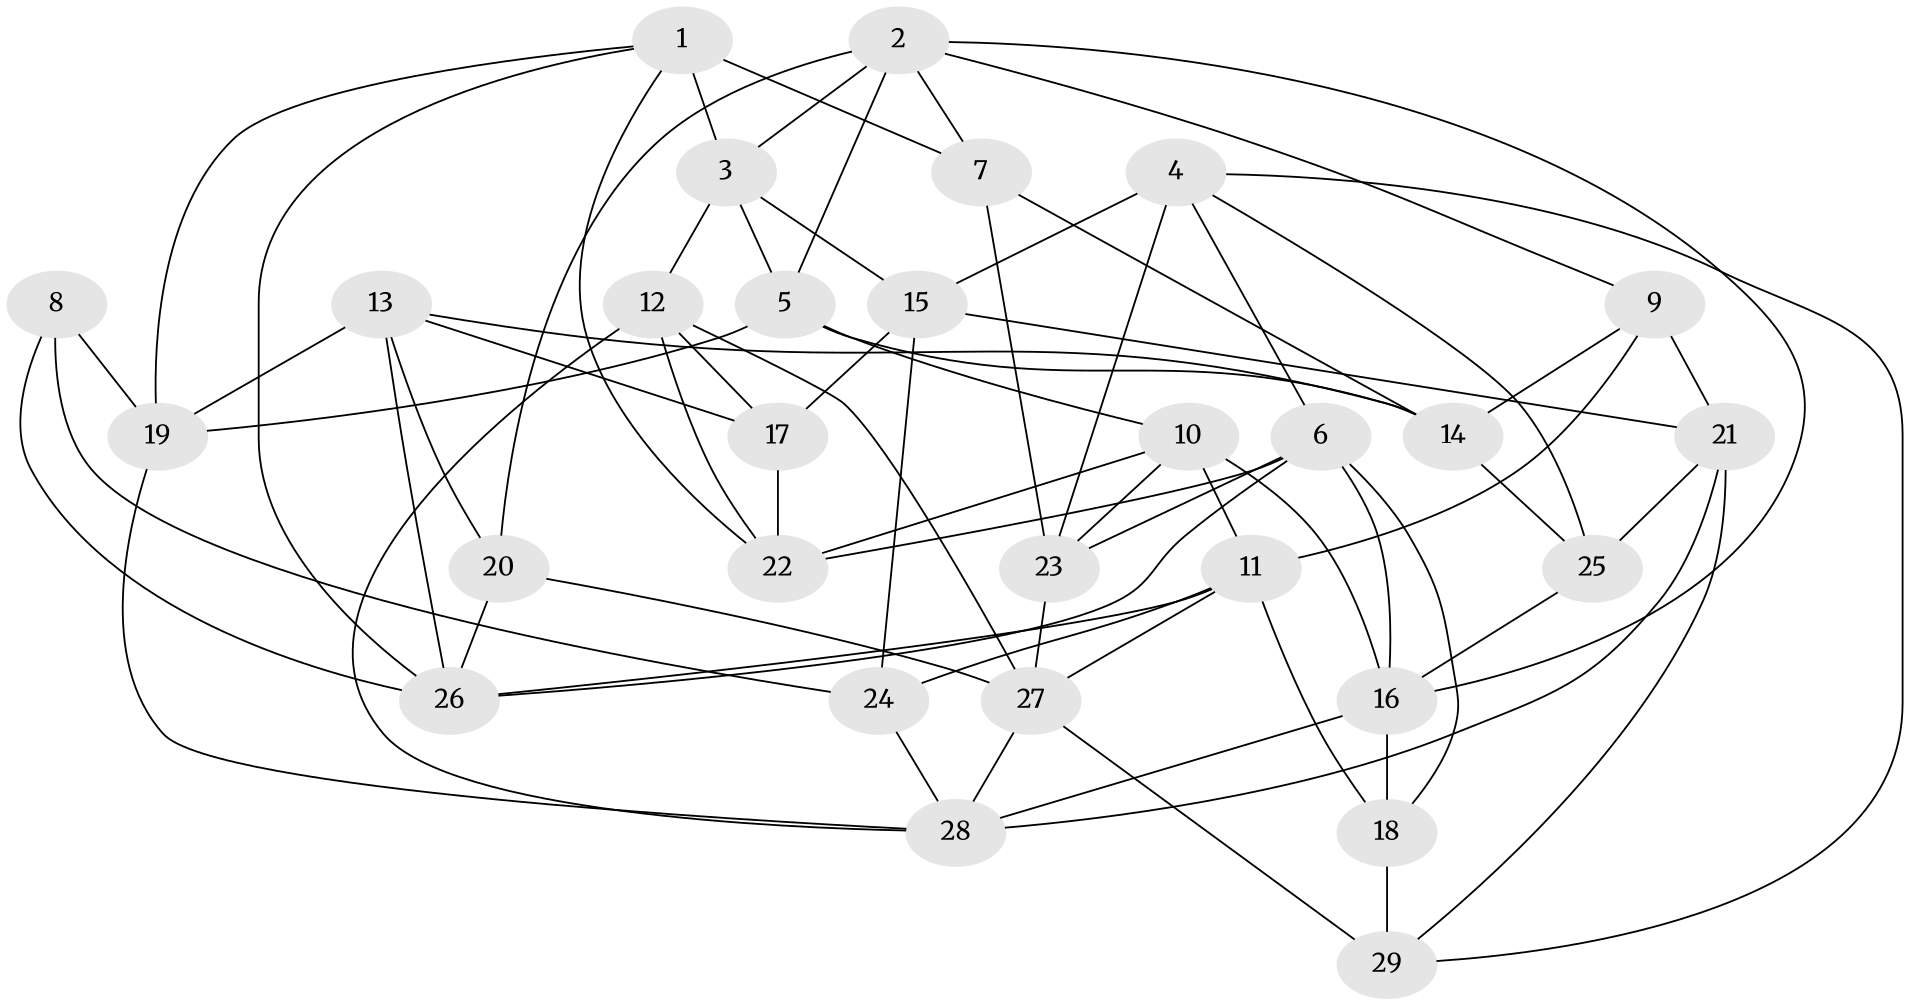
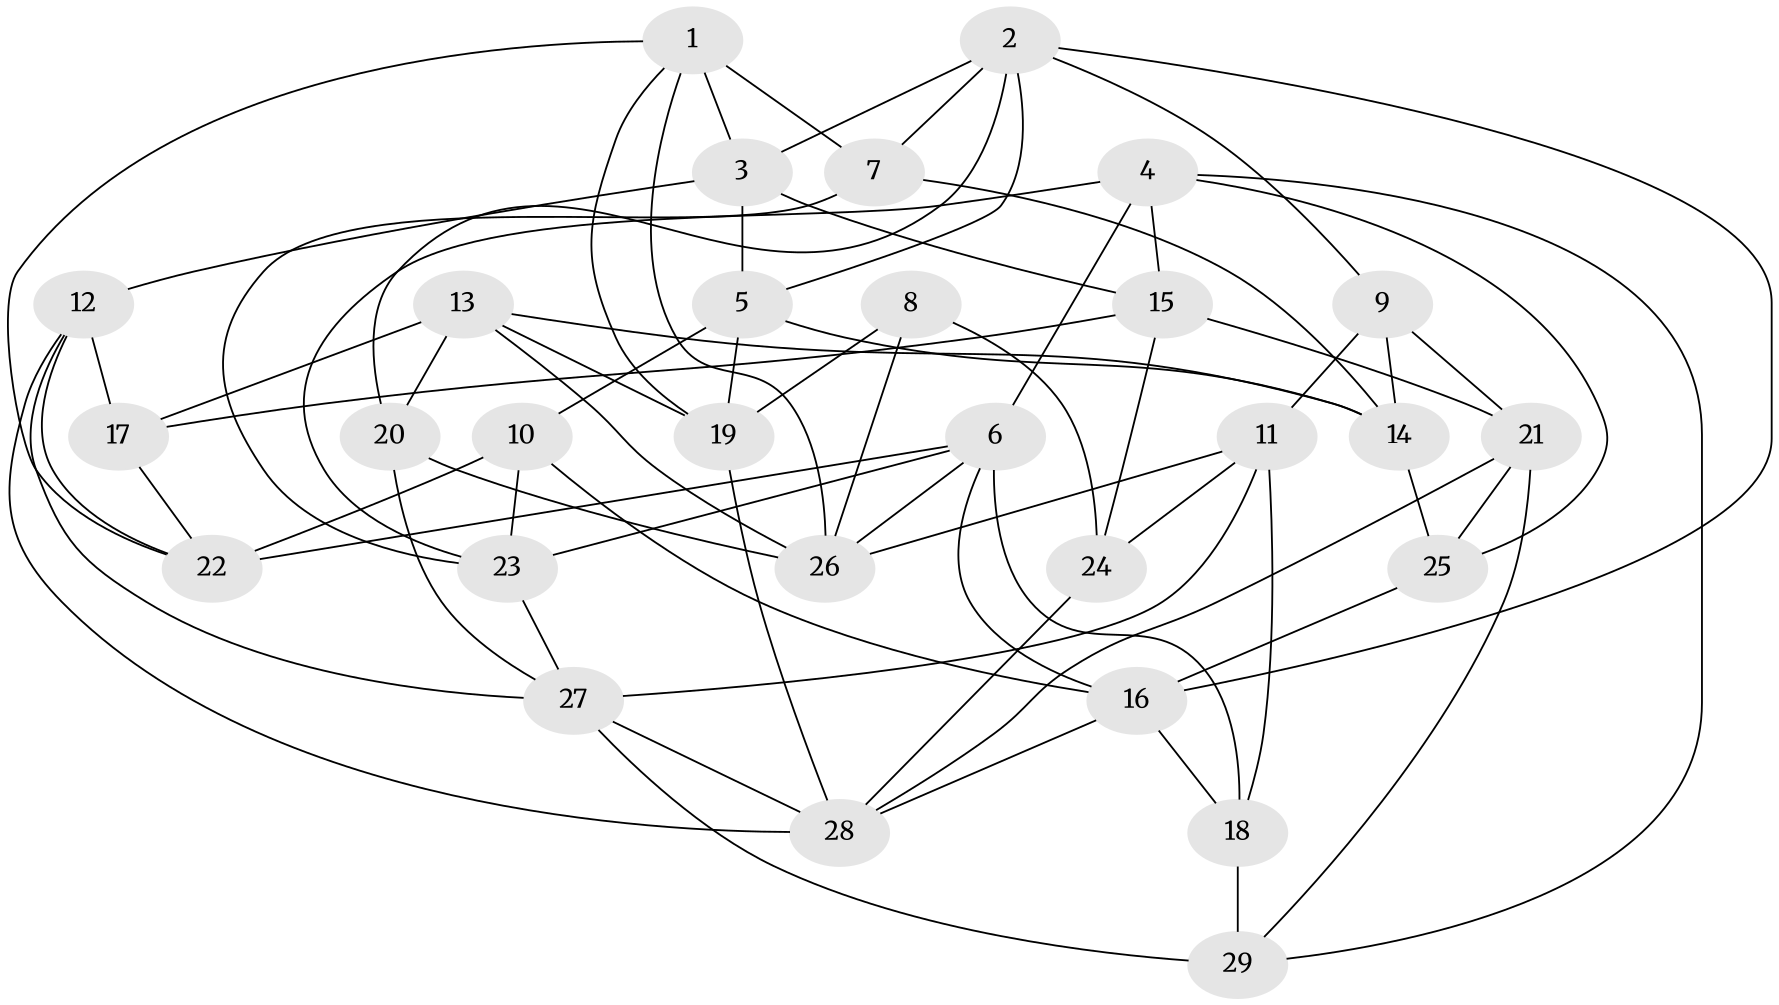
(1227, 518) -> none
